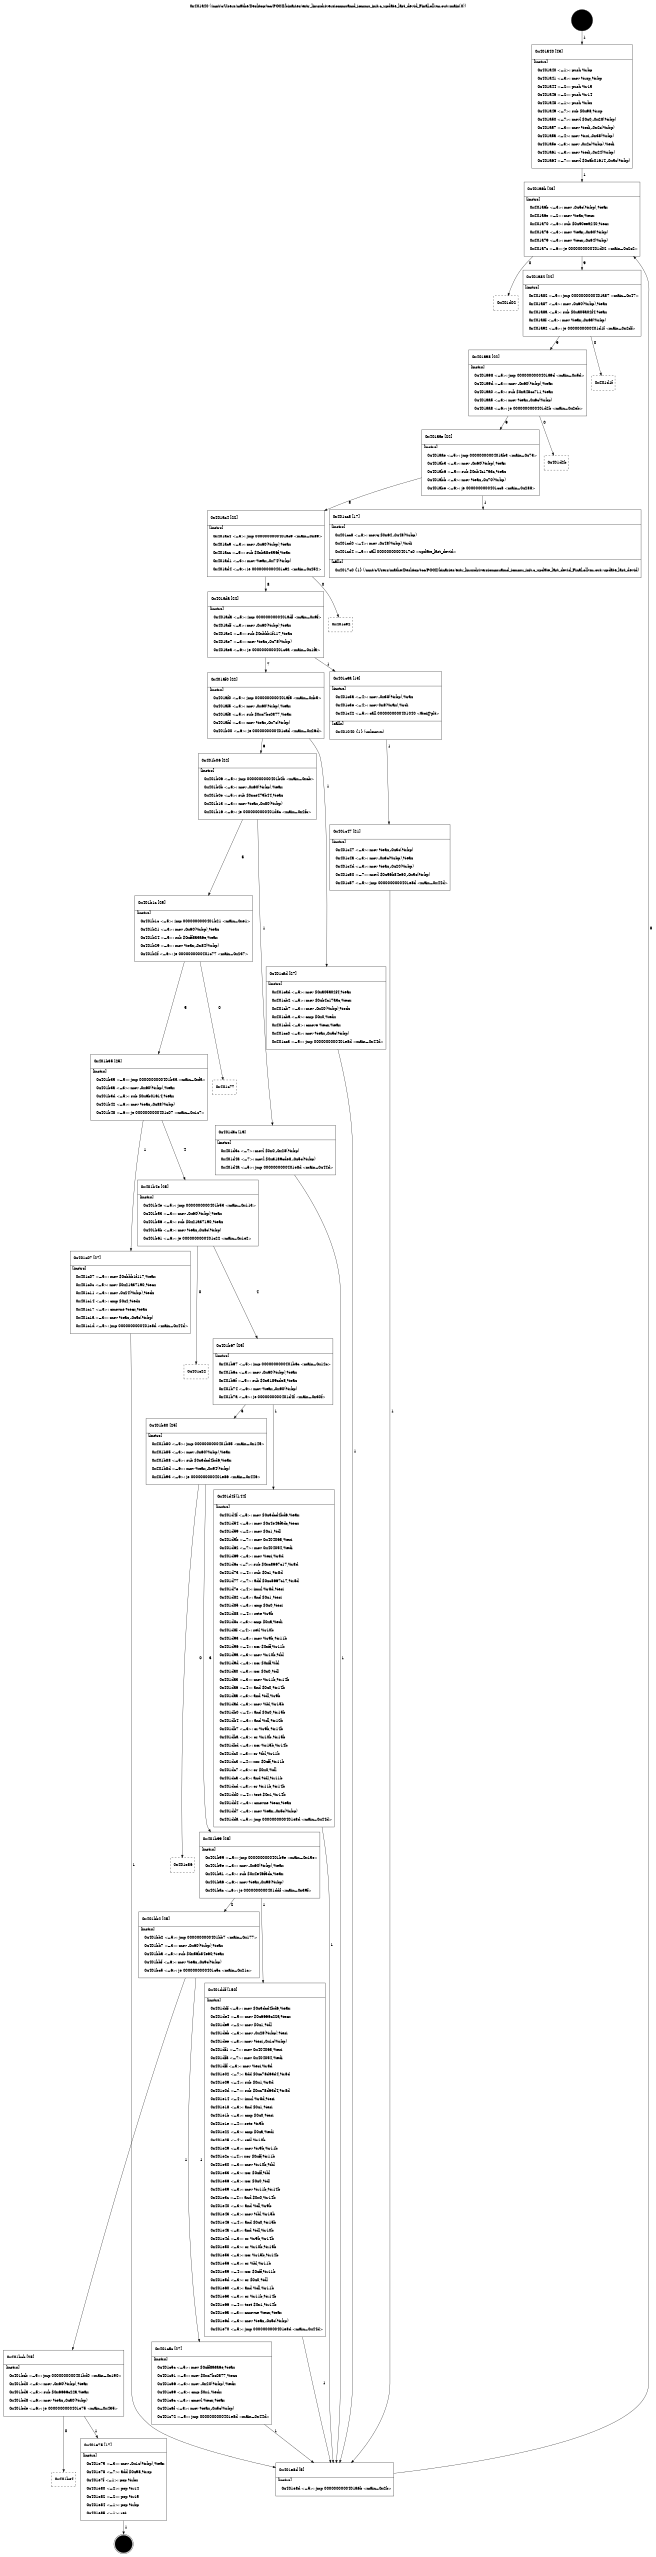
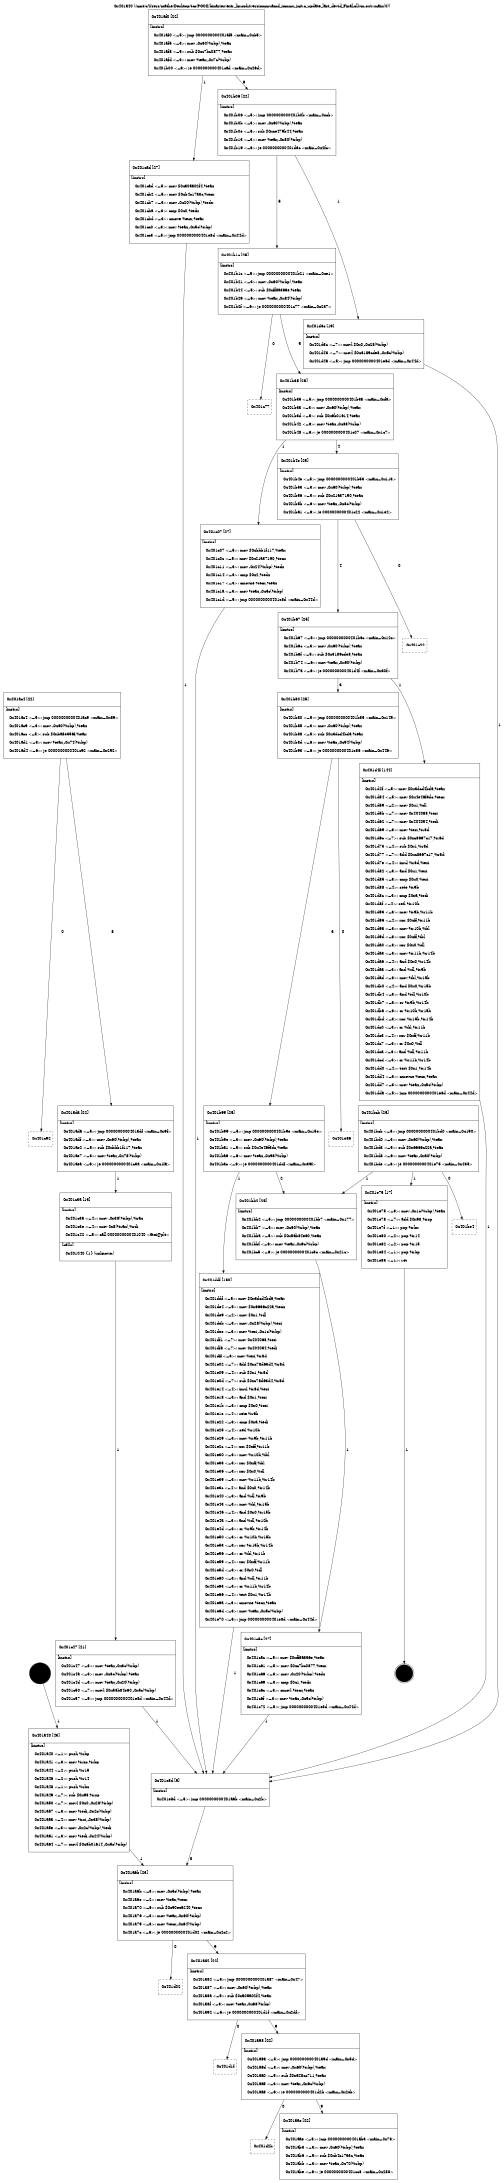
(374, 492) -> none
(485, 544) -> none
(266, 664) -> none
(126, 2162) -> (358, 1182)
